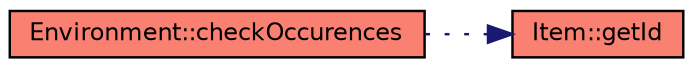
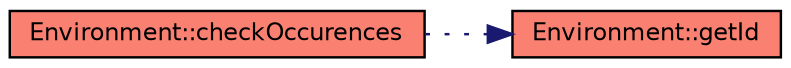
(598, 34) -> (647, 34)
